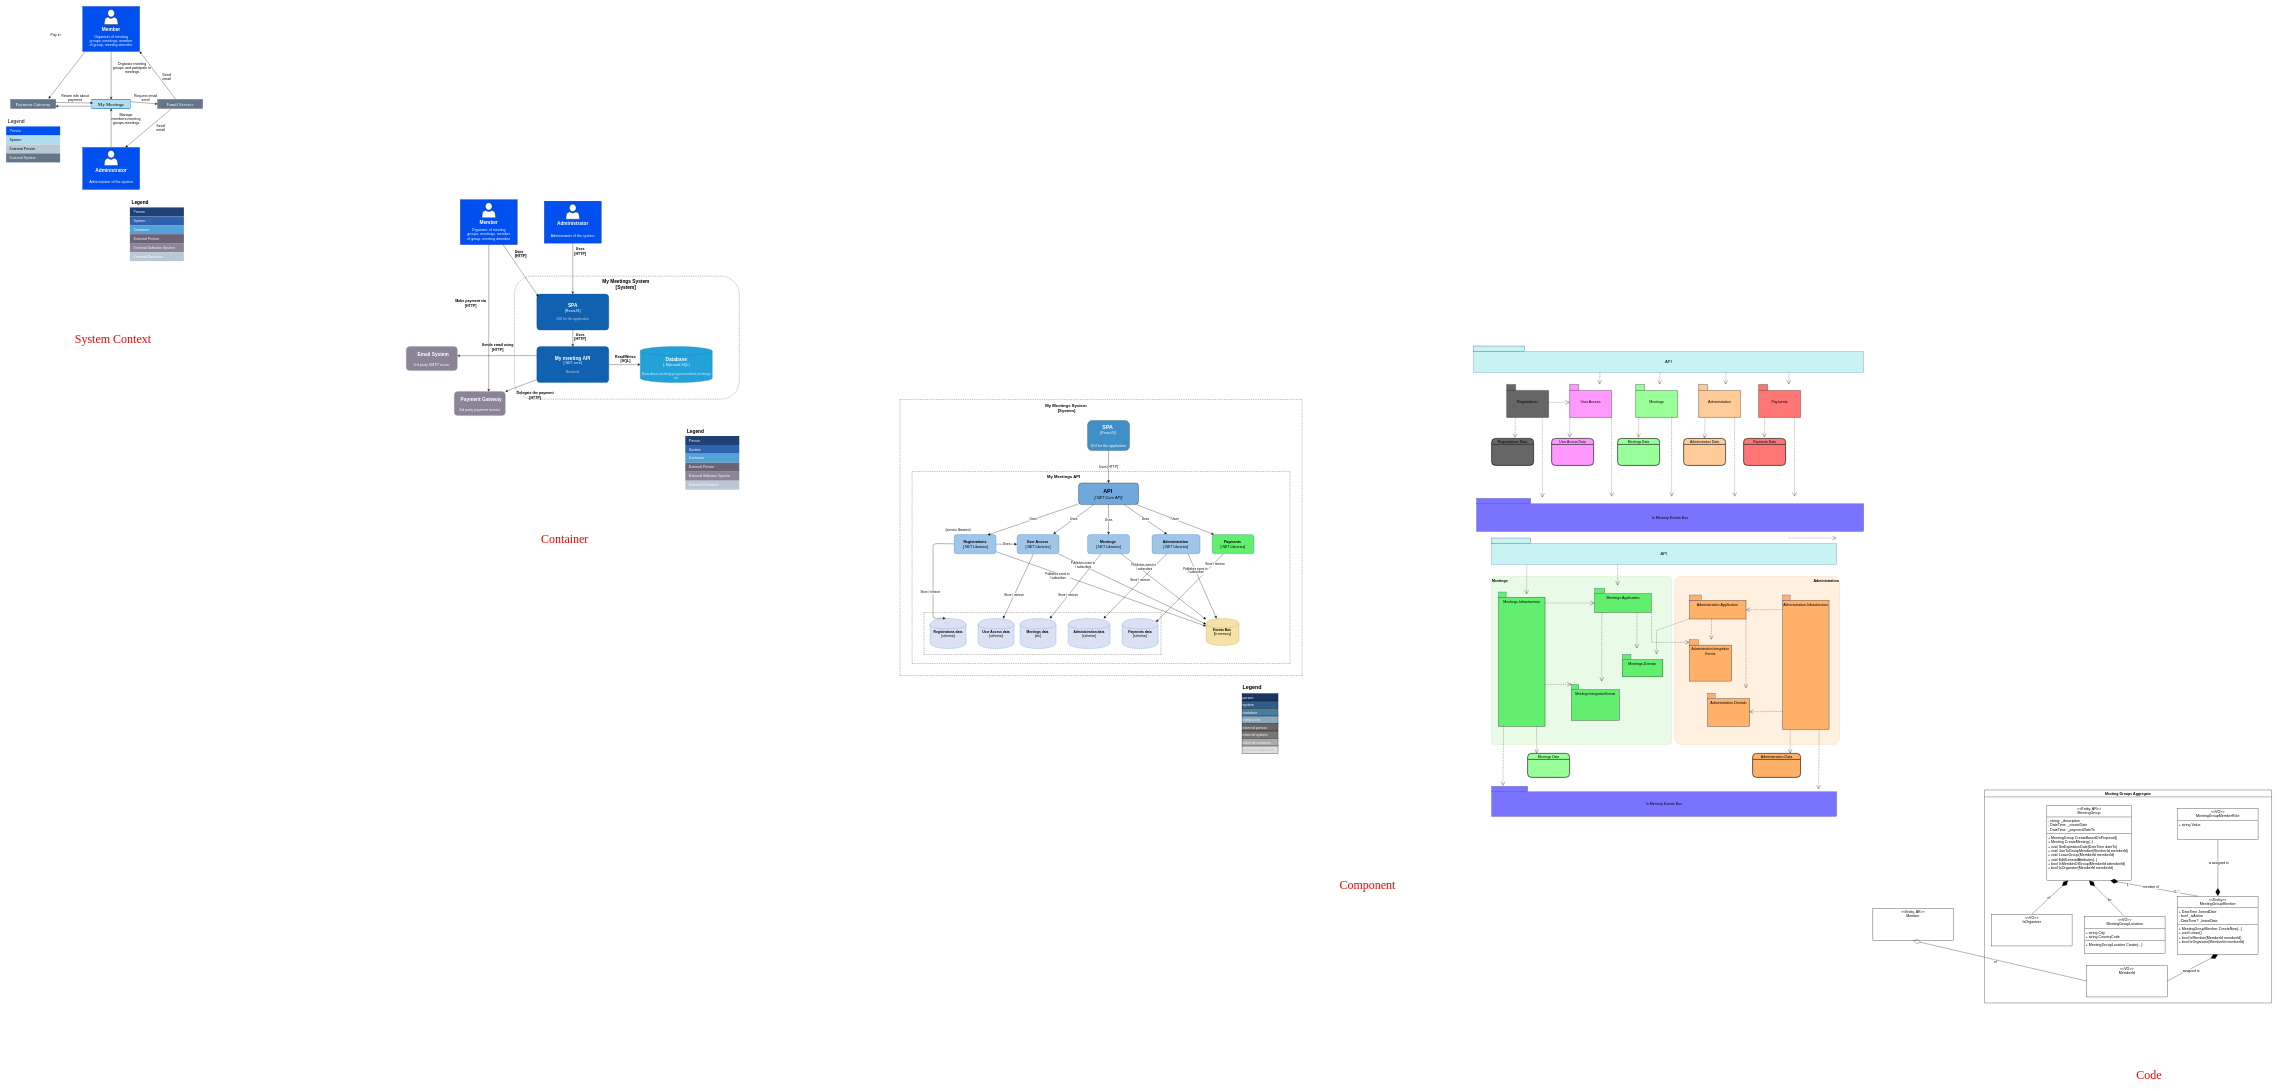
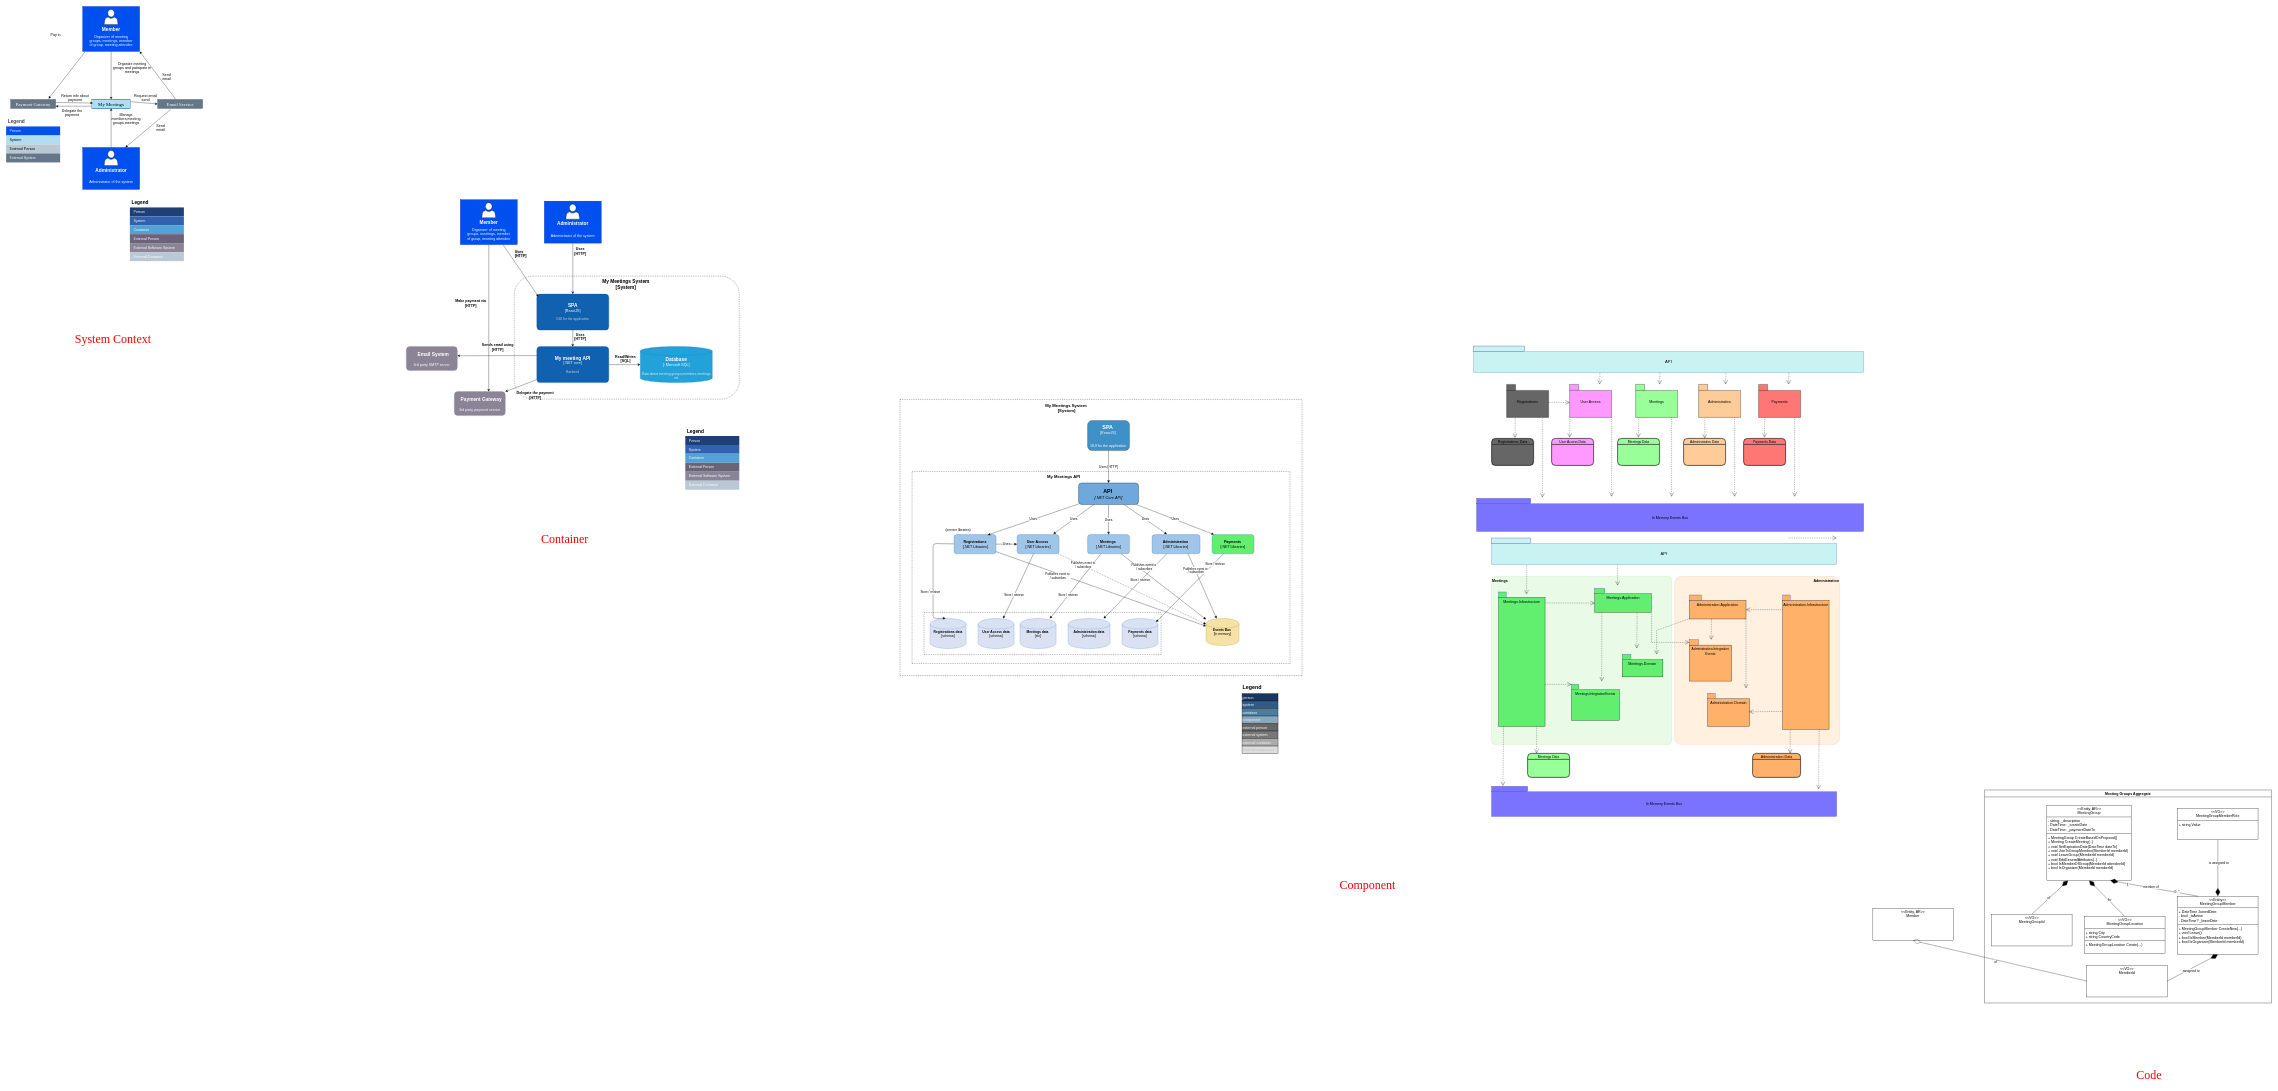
none -> (72, 113)
(1147, 596) -> (1147, 596)
(2002, 918) -> (2005, 918)
